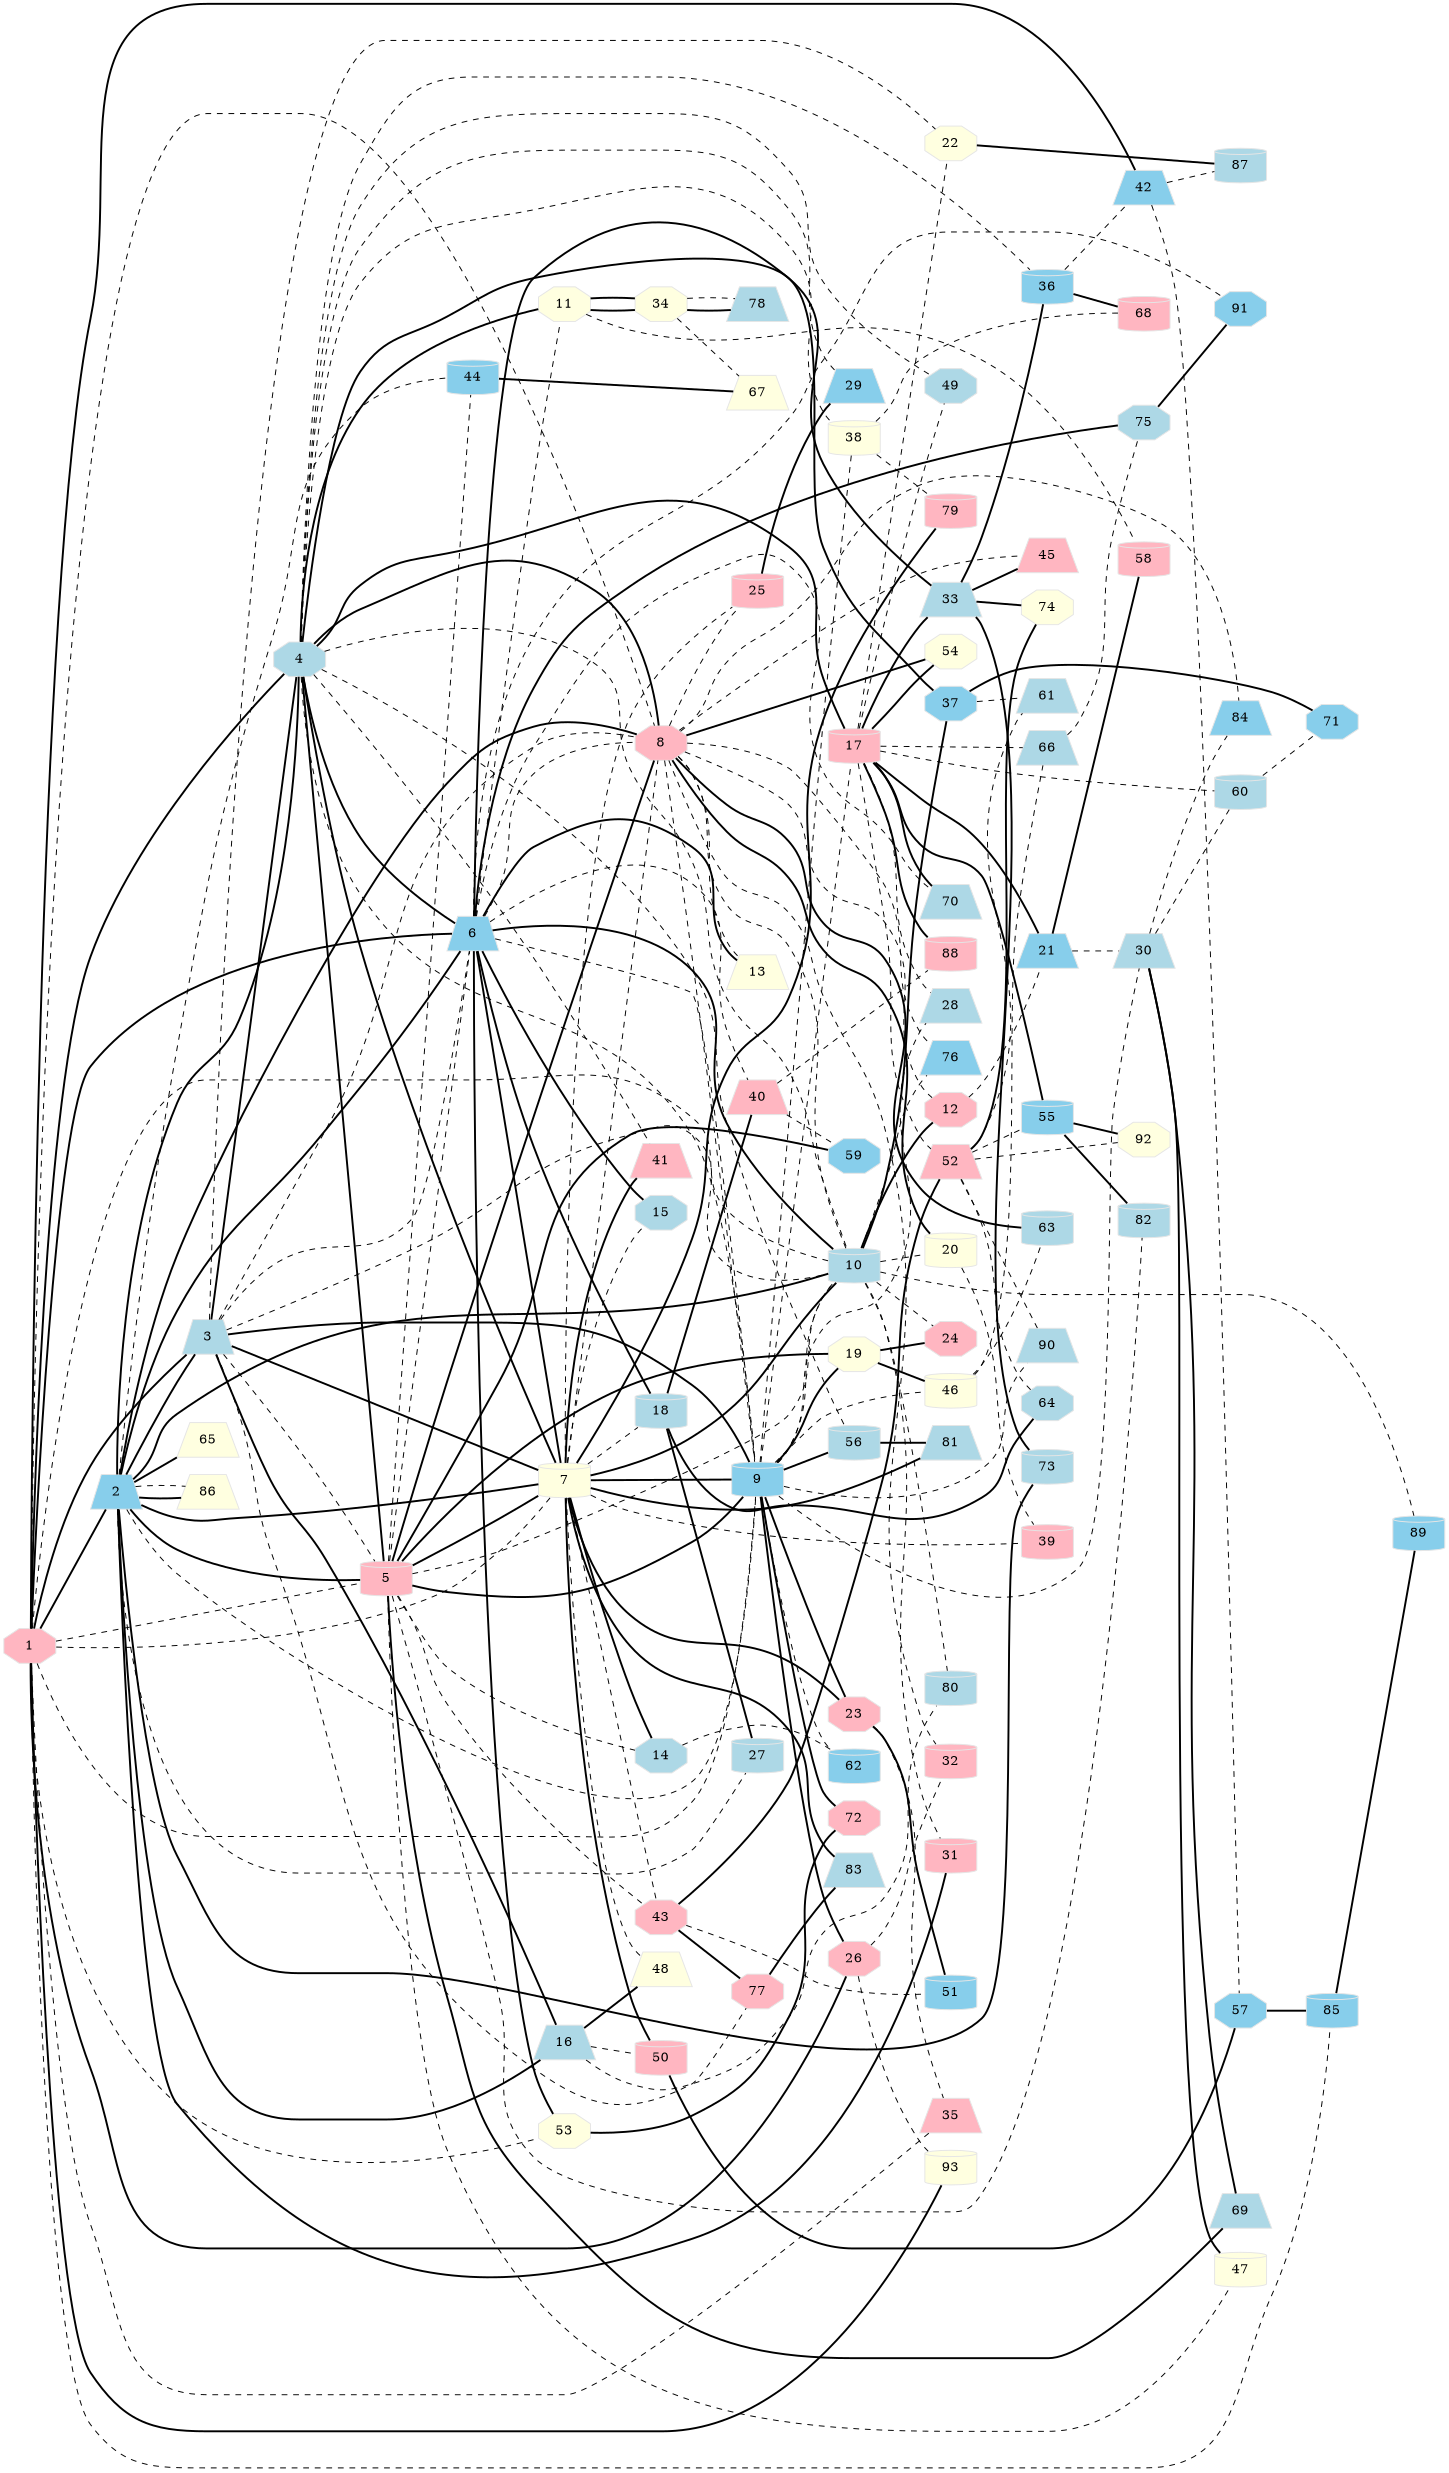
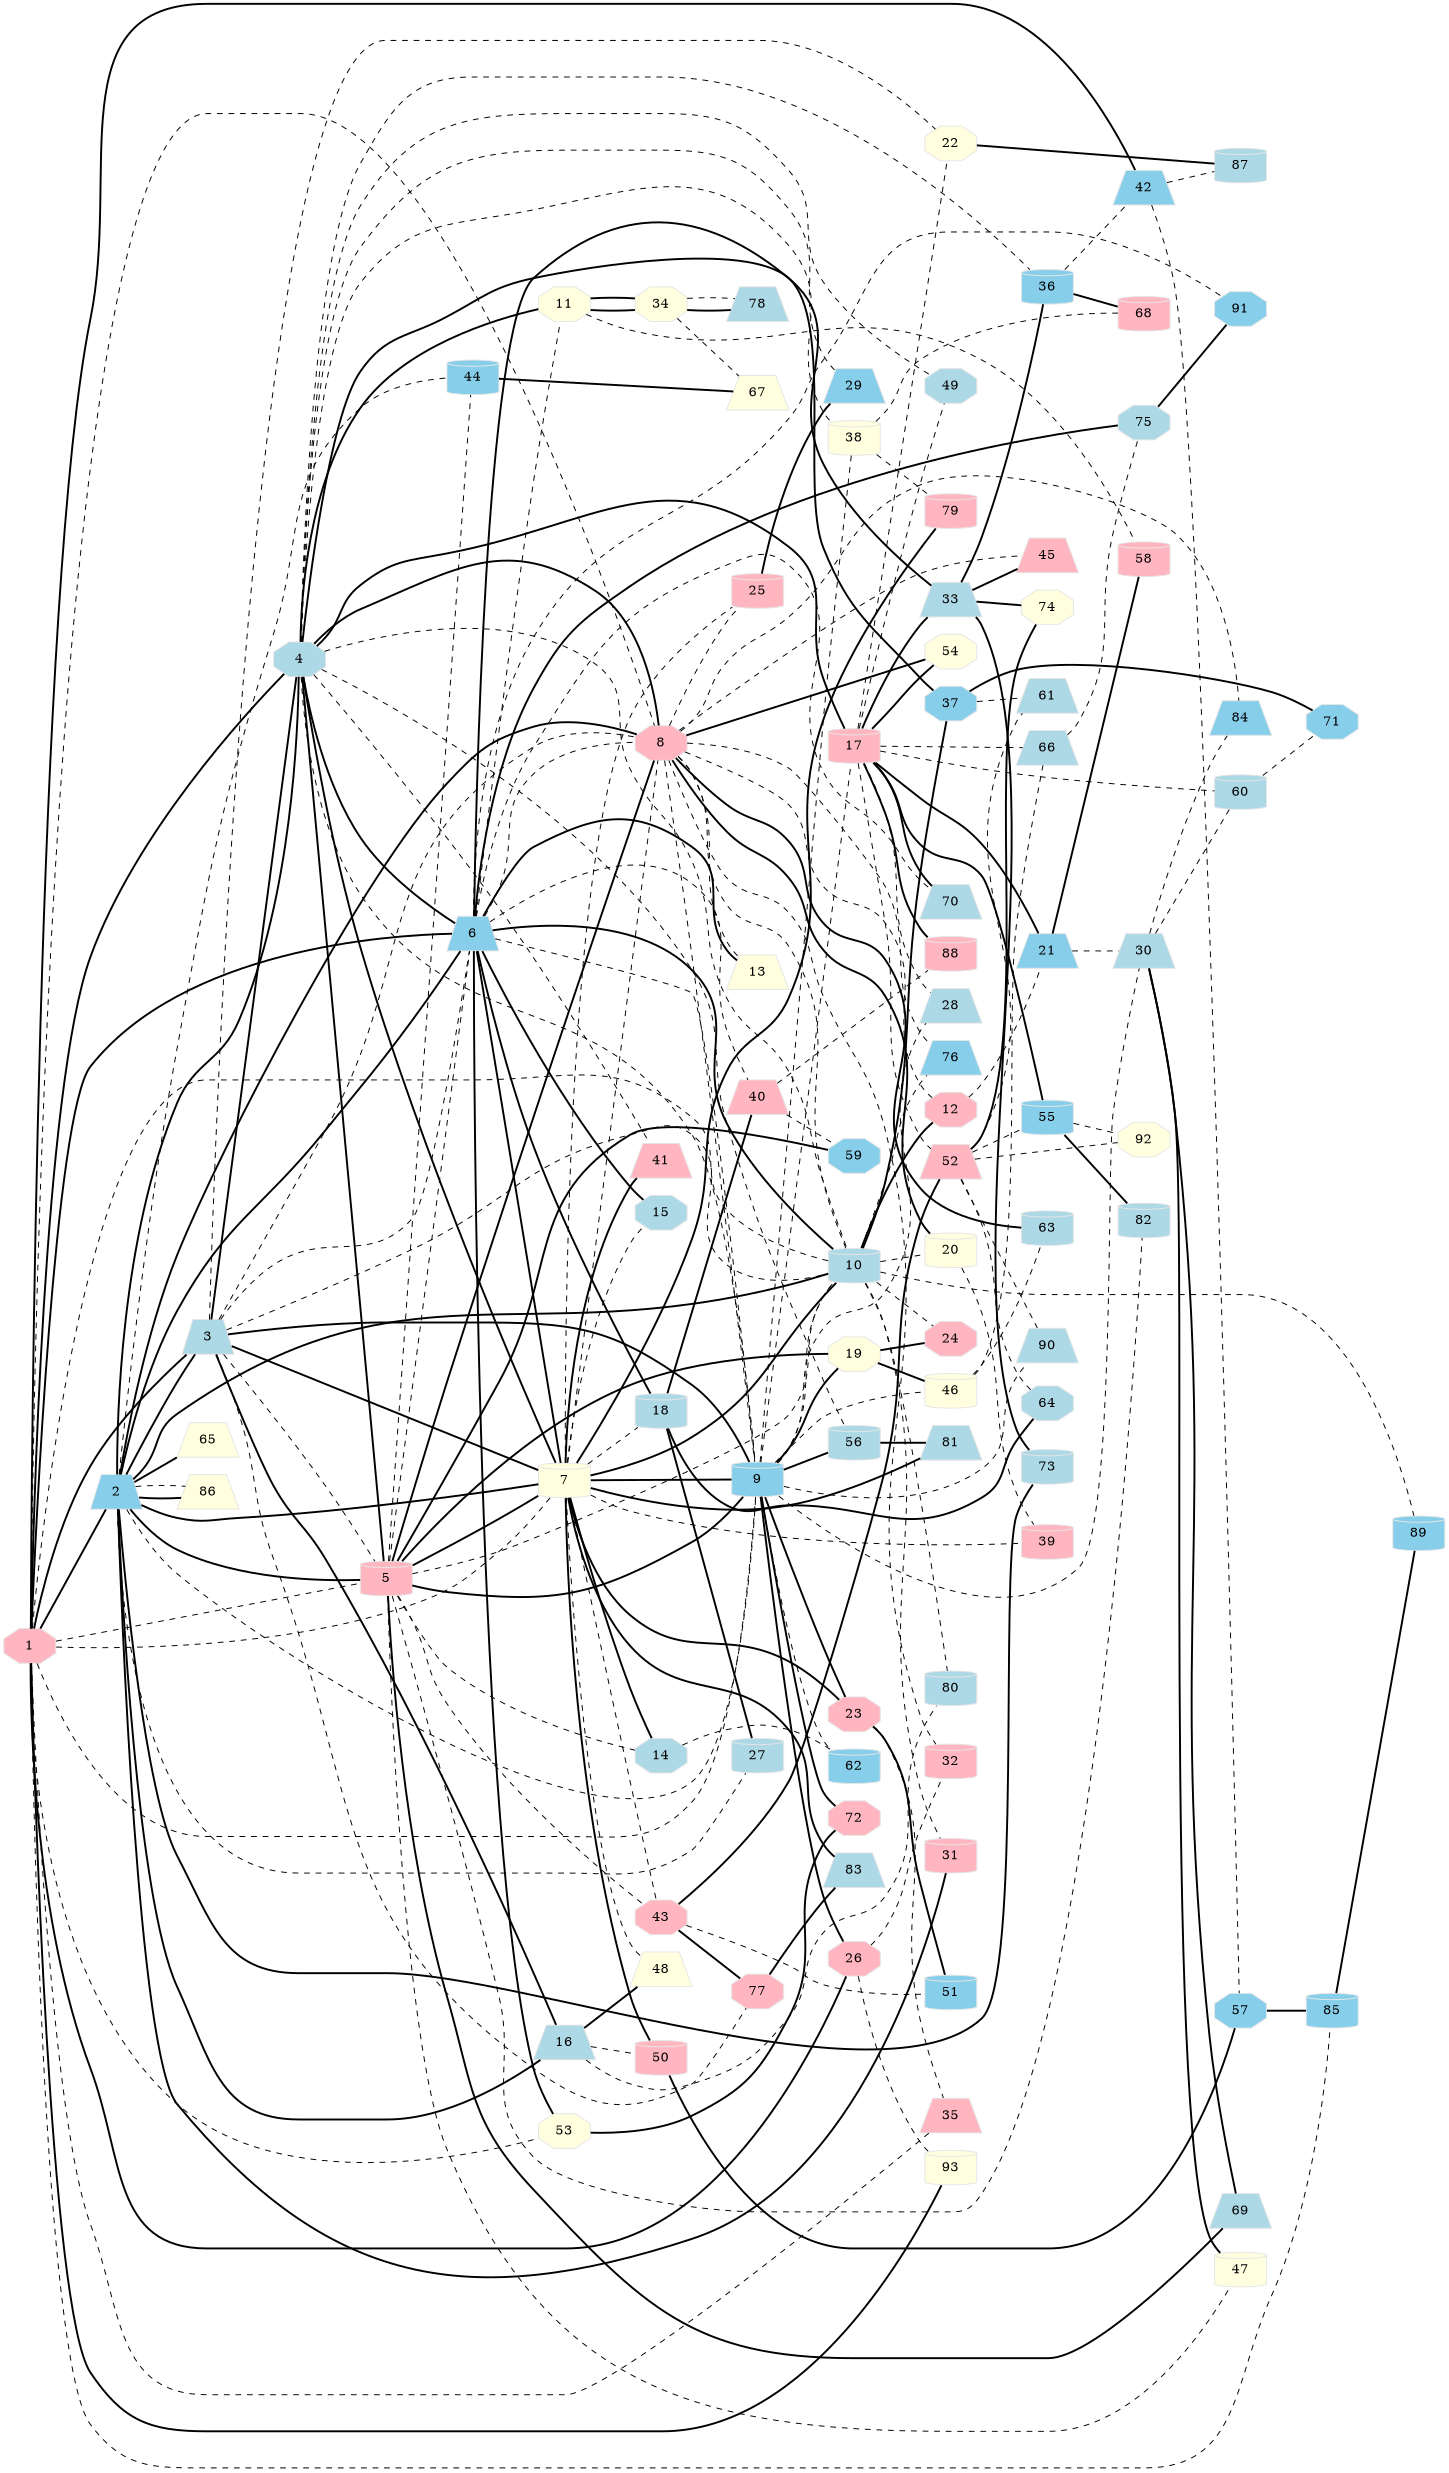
(1096, 1129) -> (1096, 1129)
